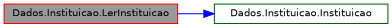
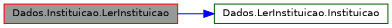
(301, 14) -> (301, 14)
